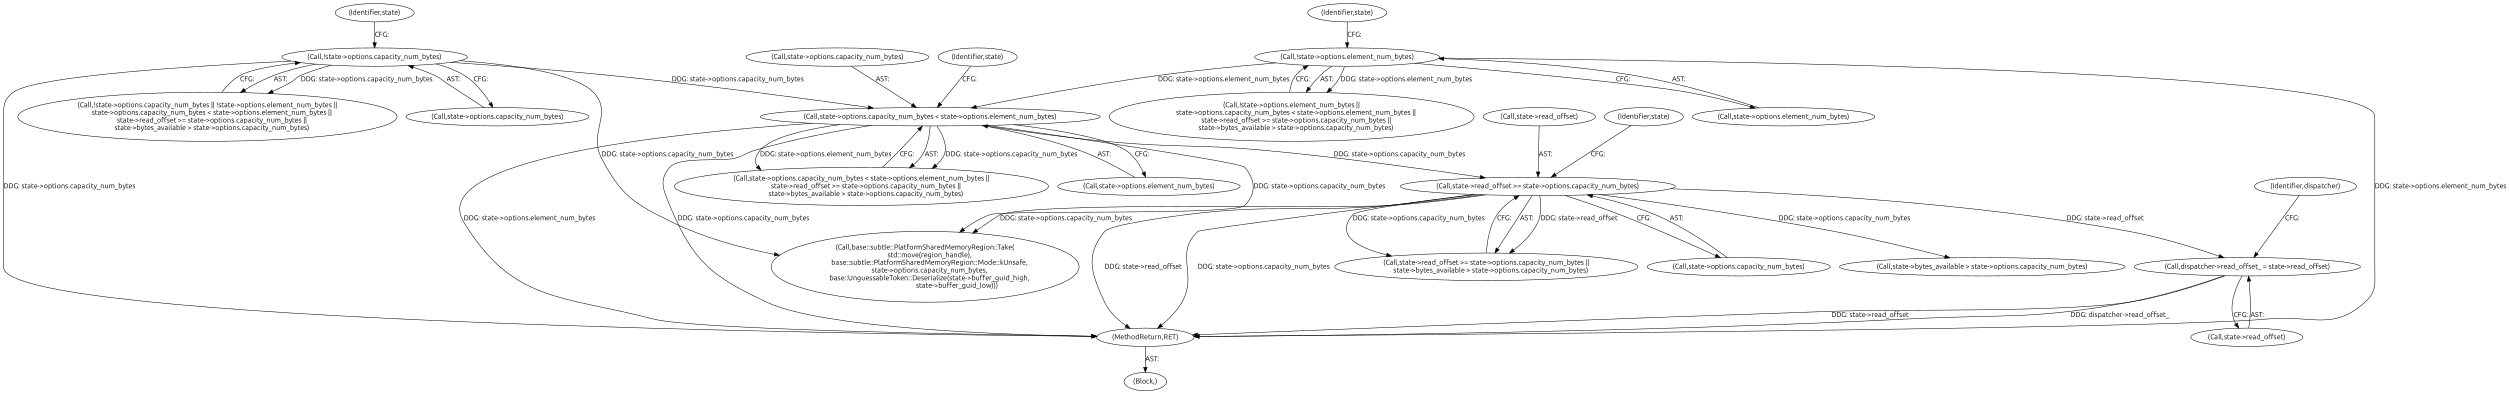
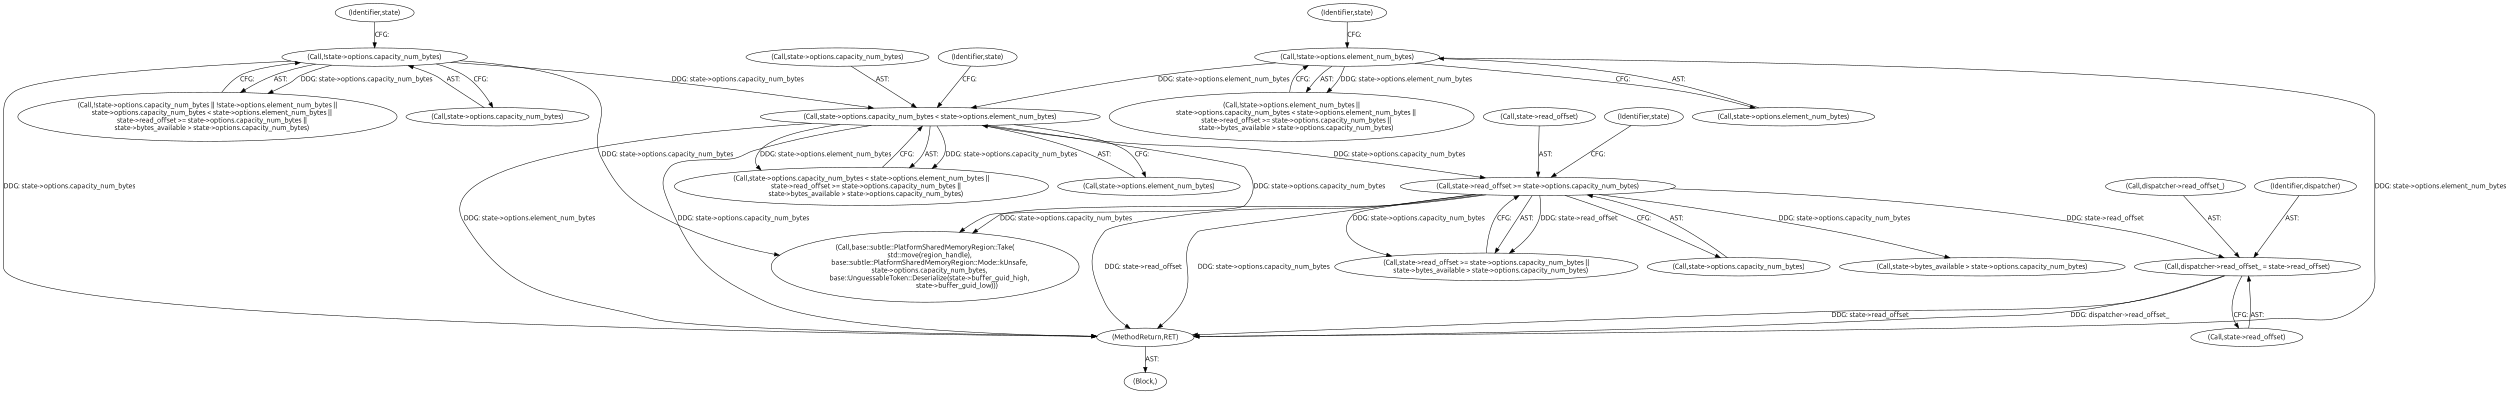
none -> (2175, 186)
(2293, 218) -> (2293, 218)
